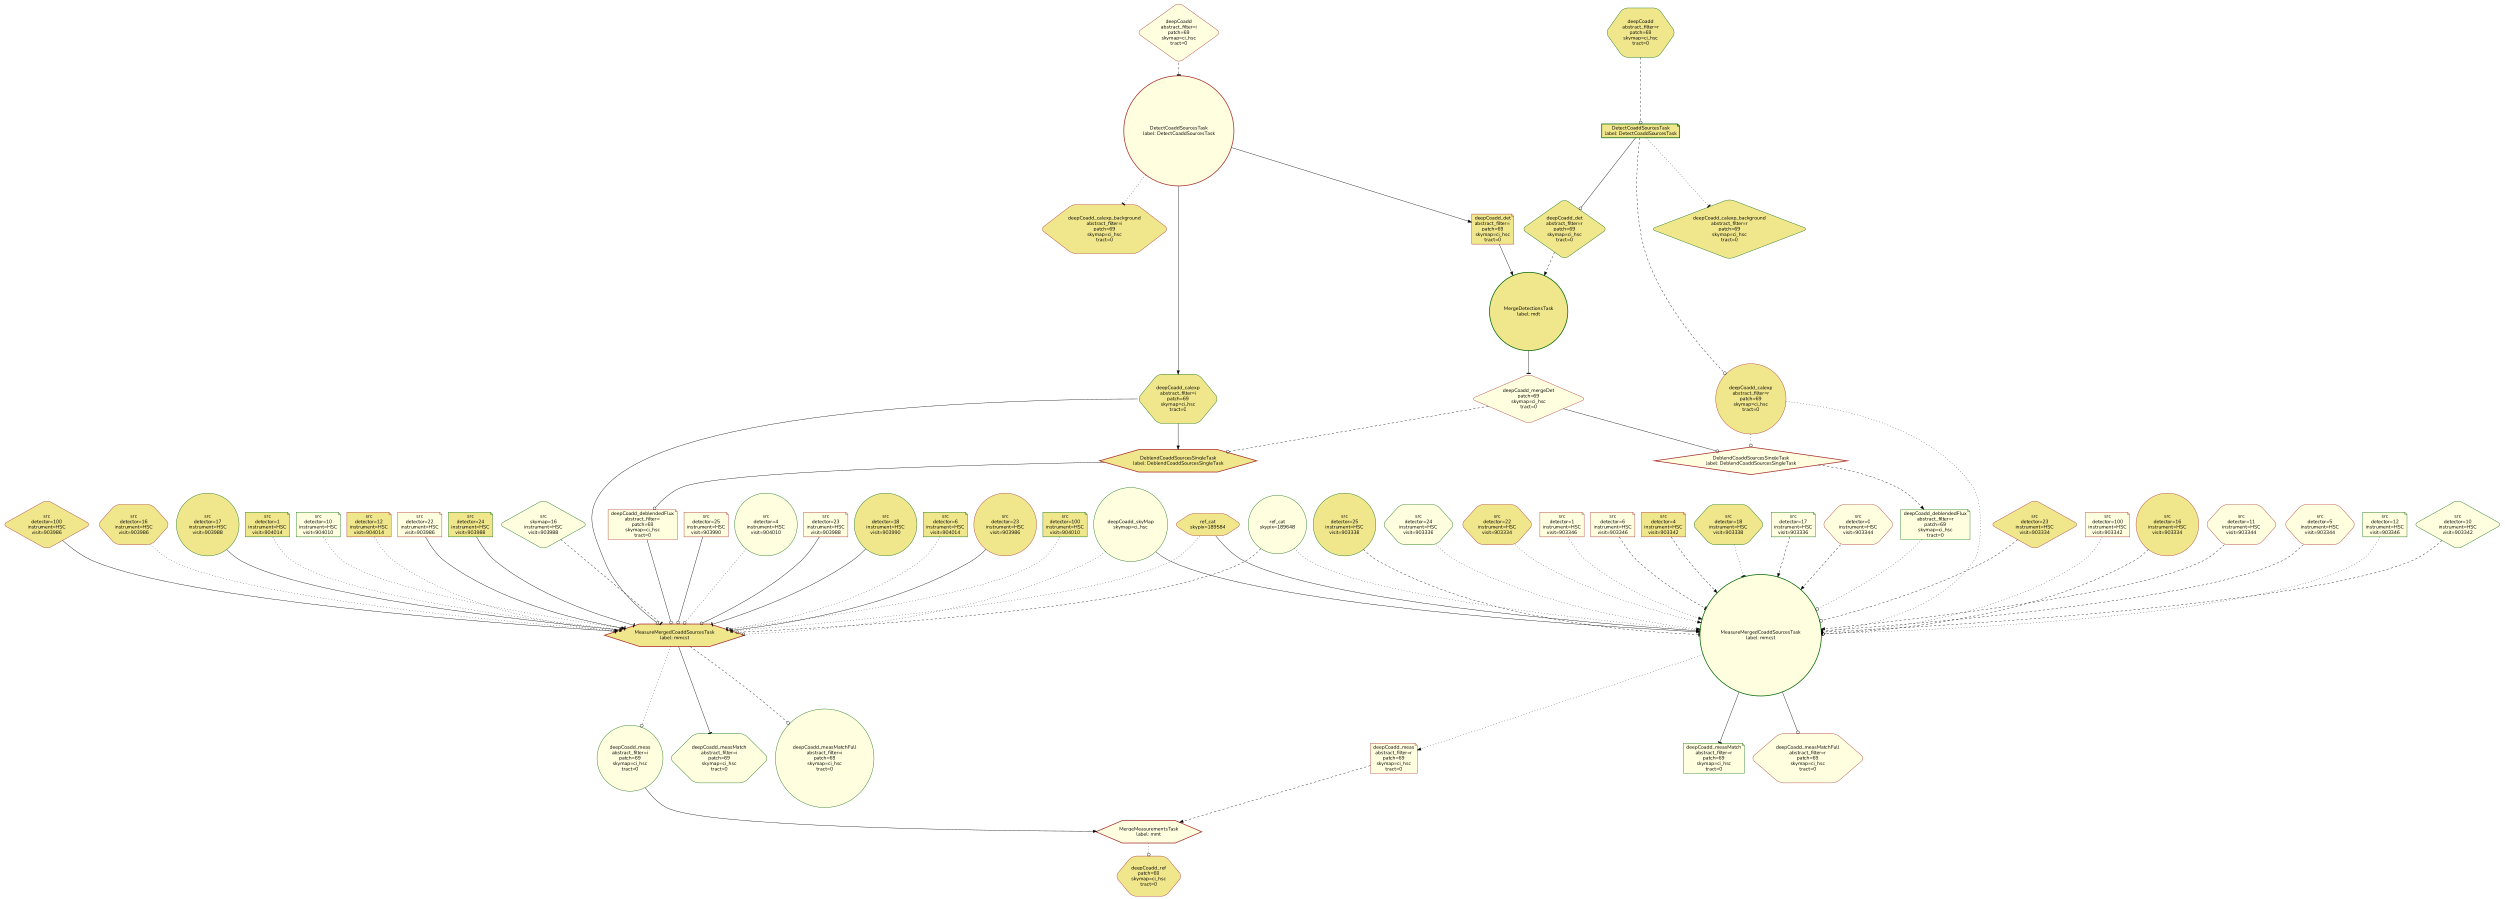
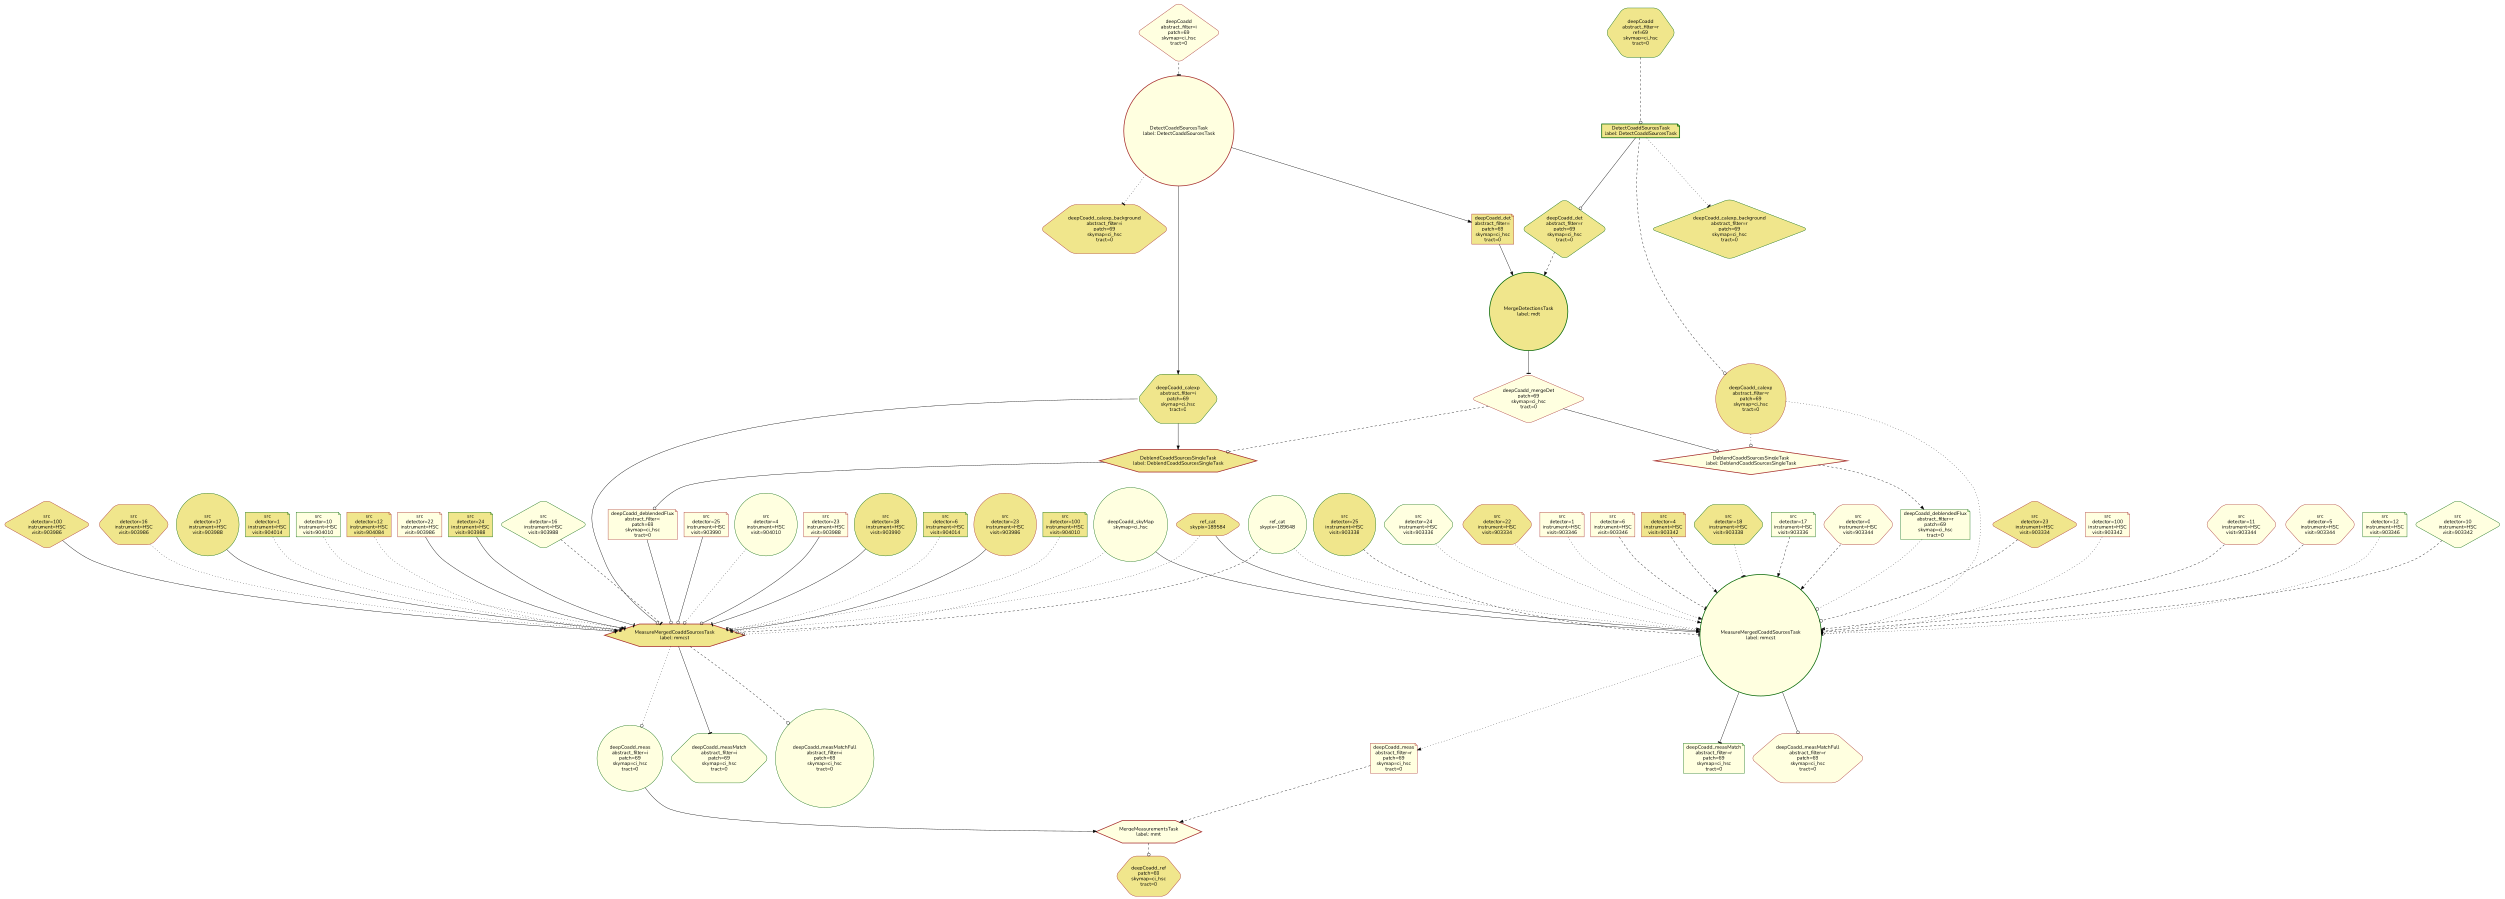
(1641, 33) -> (1641, 33)
(369, 525) -> (369, 525)
(543, 525) -> (543, 525)
(2167, 525) -> none
(1149, 848) -> (1149, 848)
